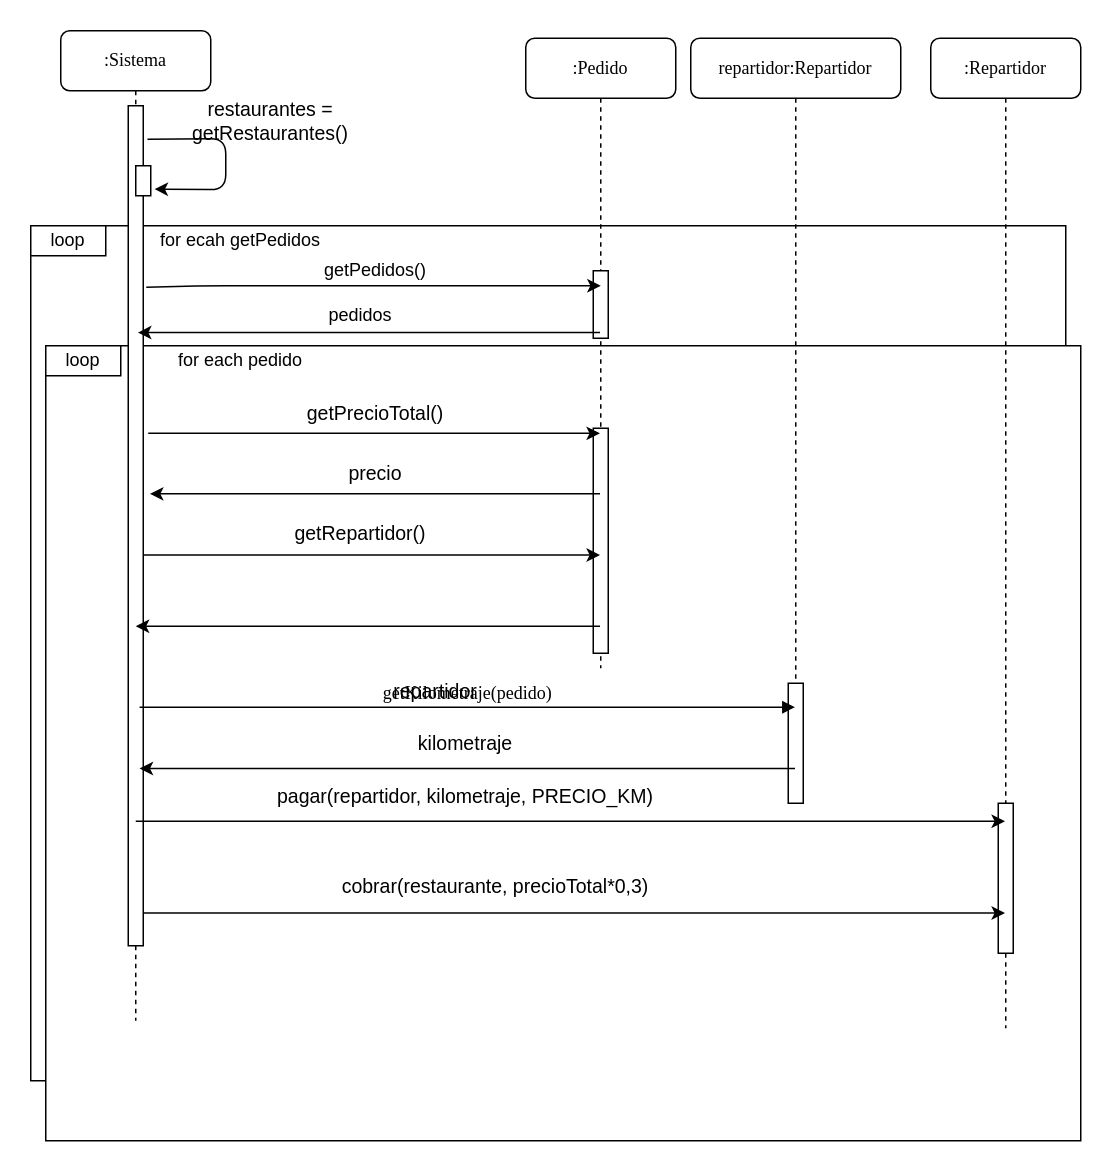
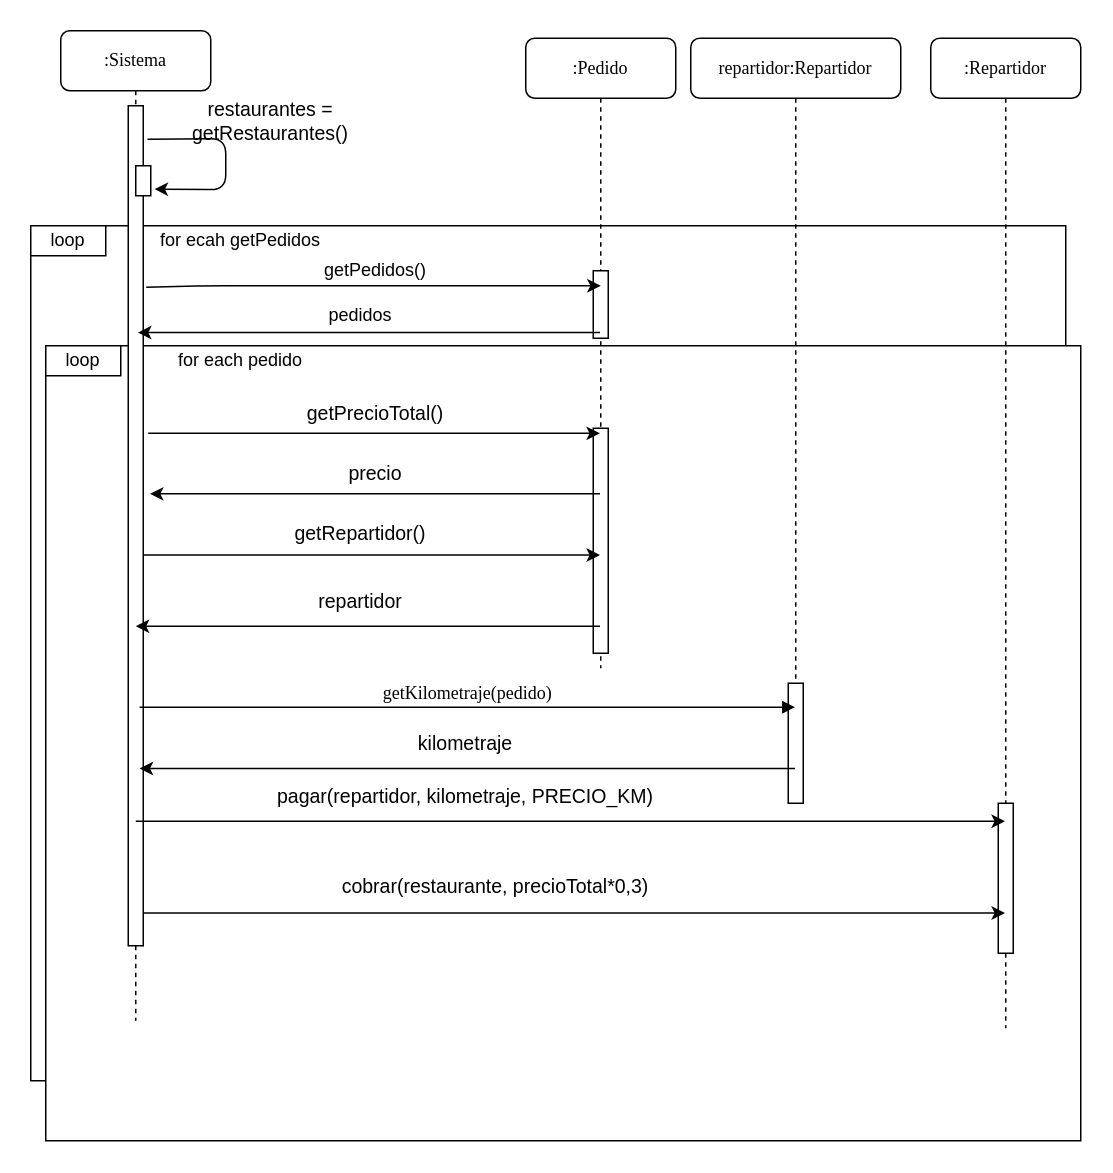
(436, 691) -> (361, 601)
